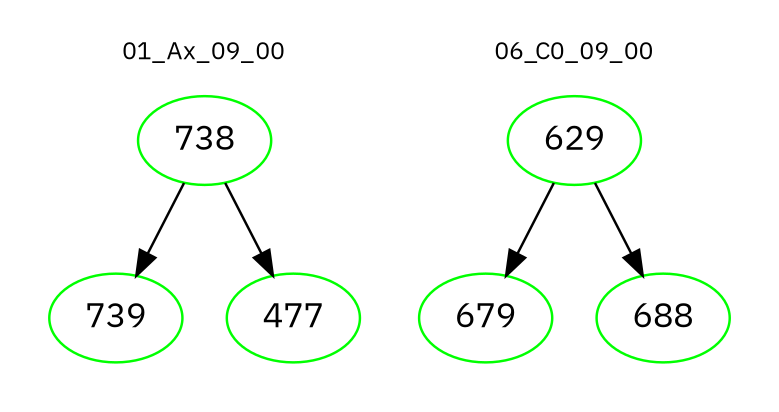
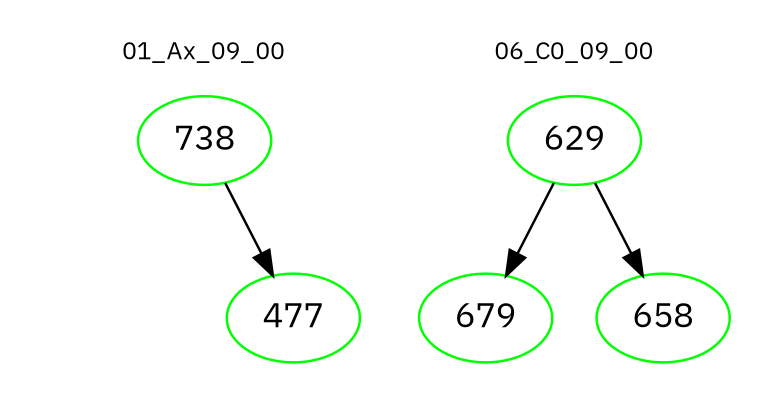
(116, 318) -> none
(663, 318) -> (663, 318)
